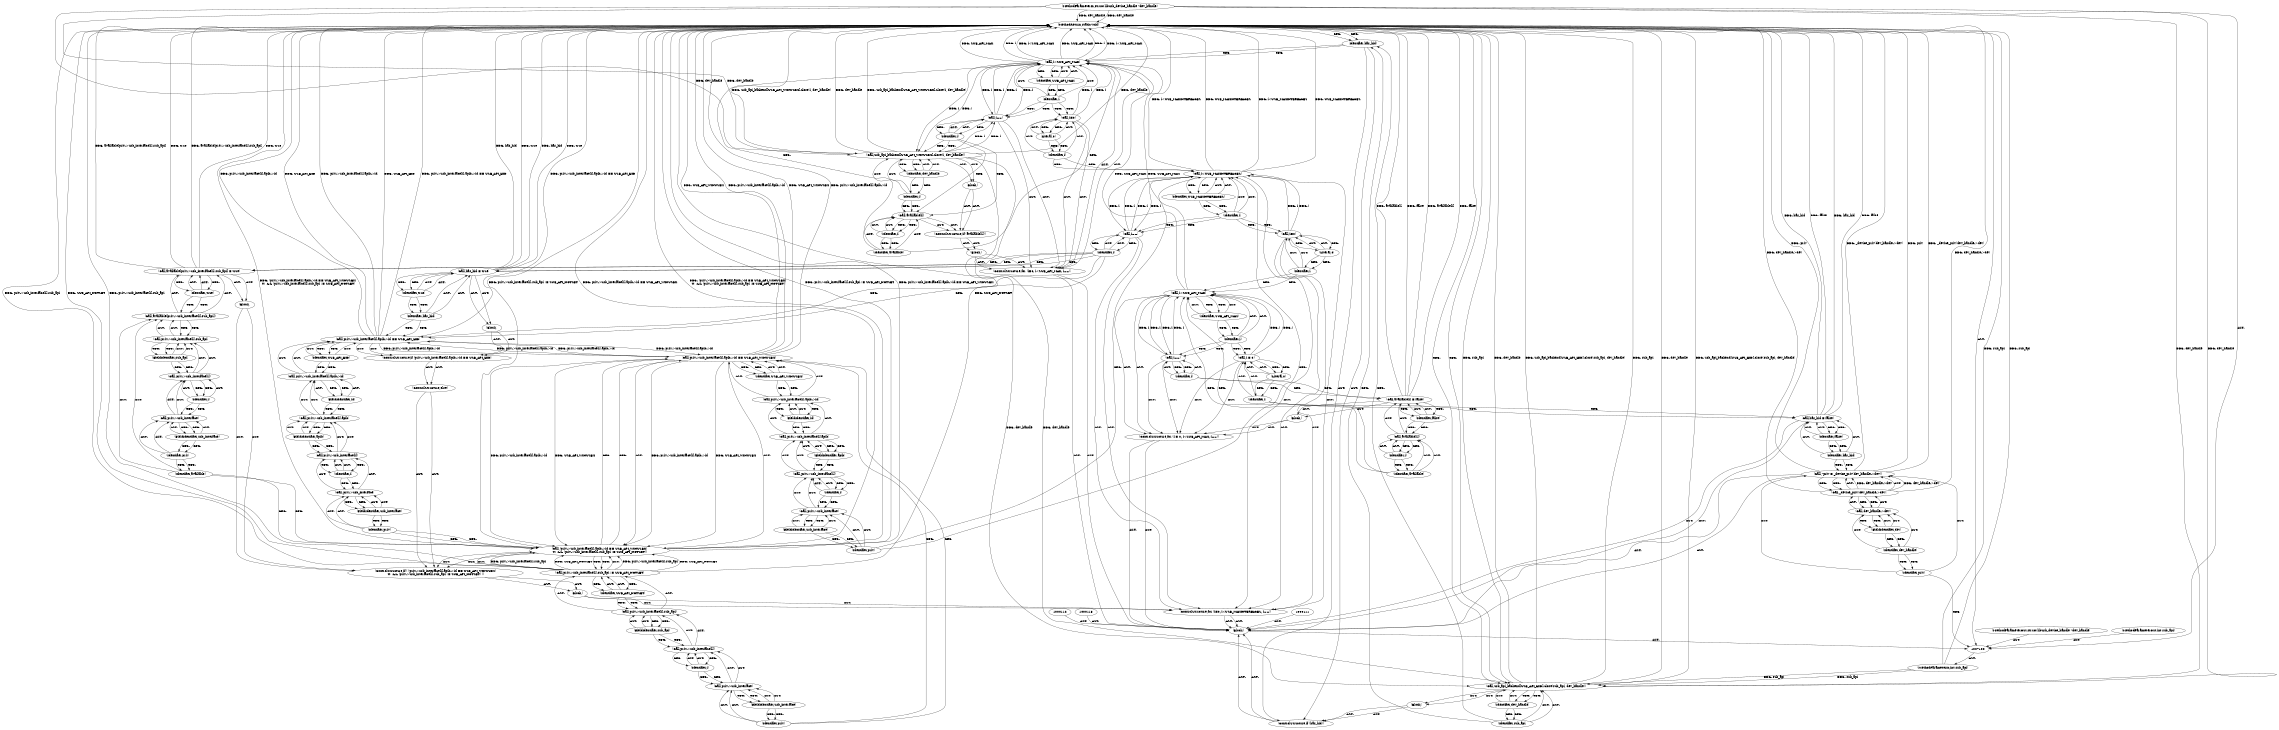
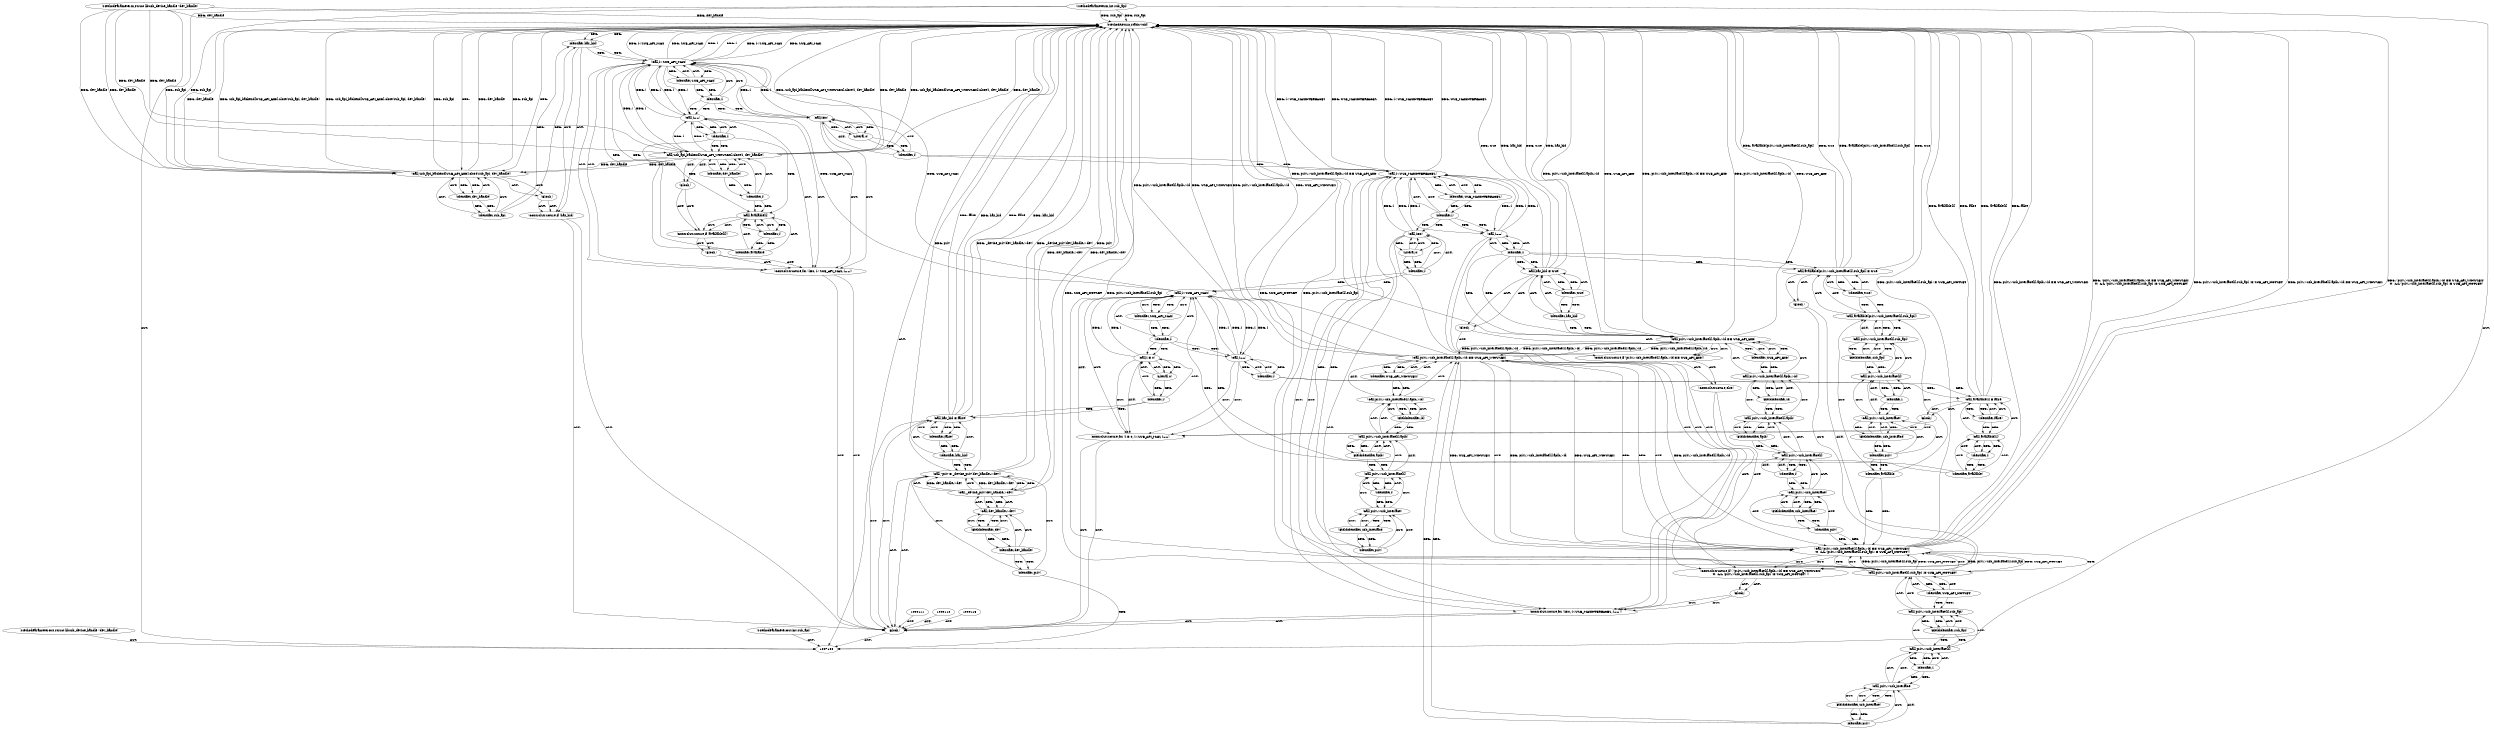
(1966, 659) -> (2464, 370)
